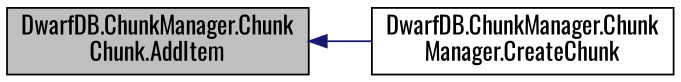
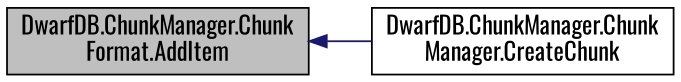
(158, 41) -> (158, 41)
